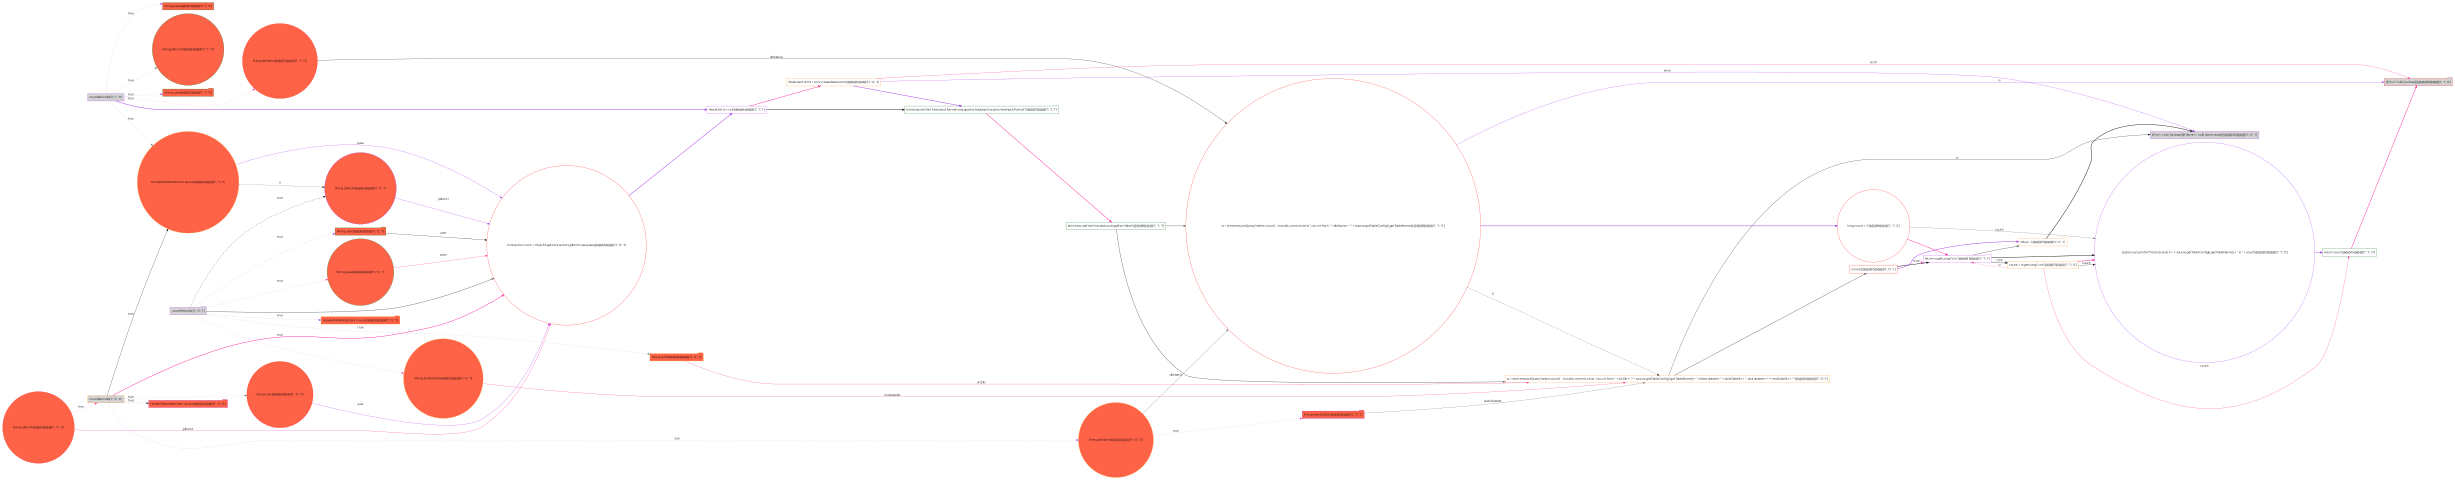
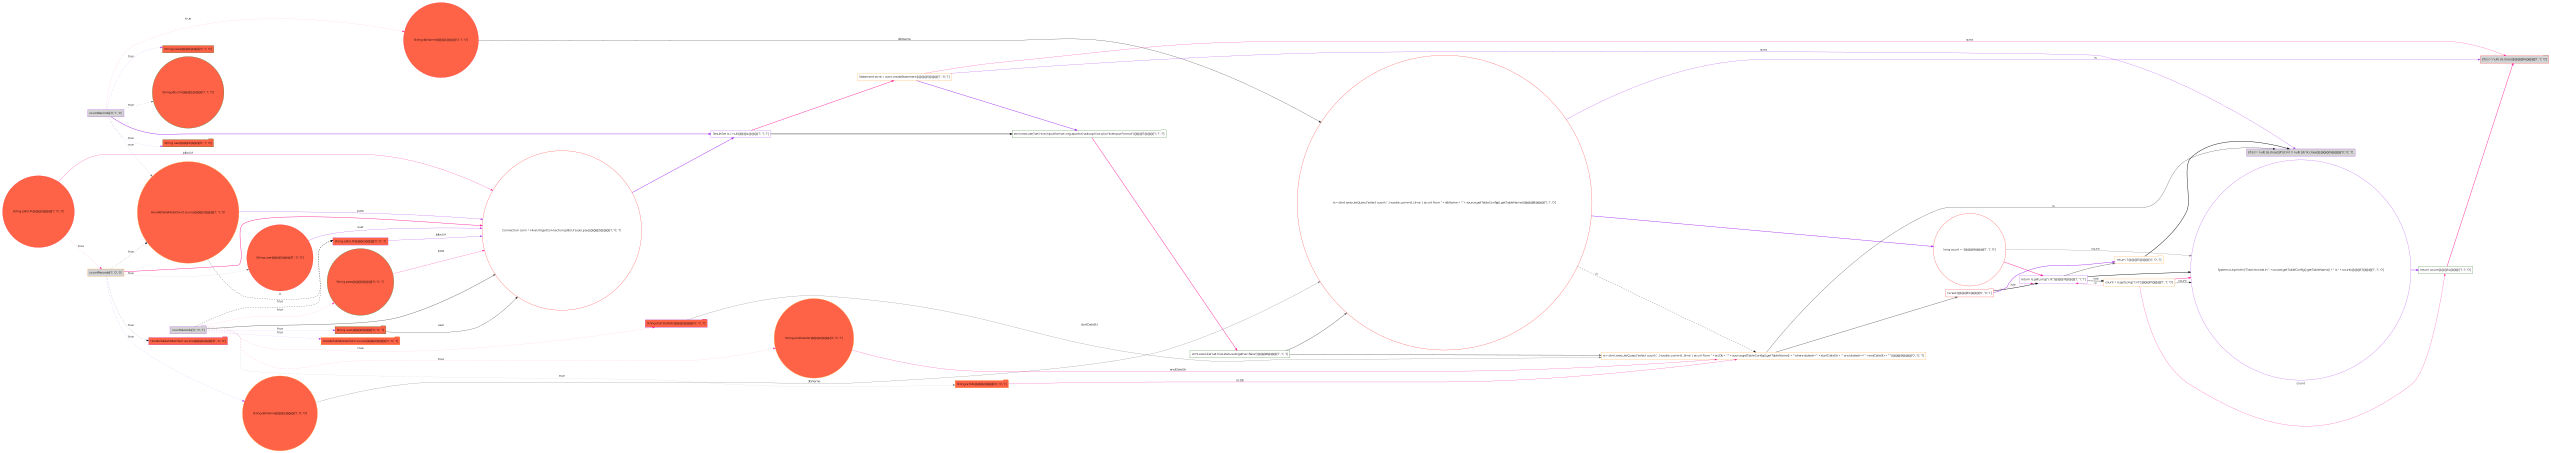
(360, 188) -> (360, 241)
(135, 312) -> (128, 256)
(1227, 427) -> (428, 351)
